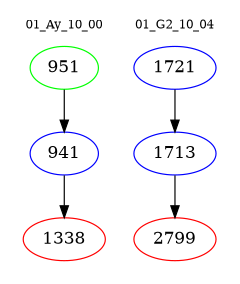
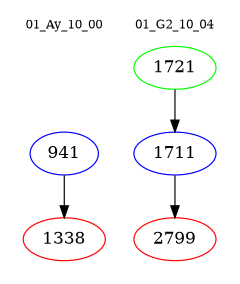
(64, 68) -> none
(175, 68) -> (175, 68)
(175, 154) -> (175, 154)
